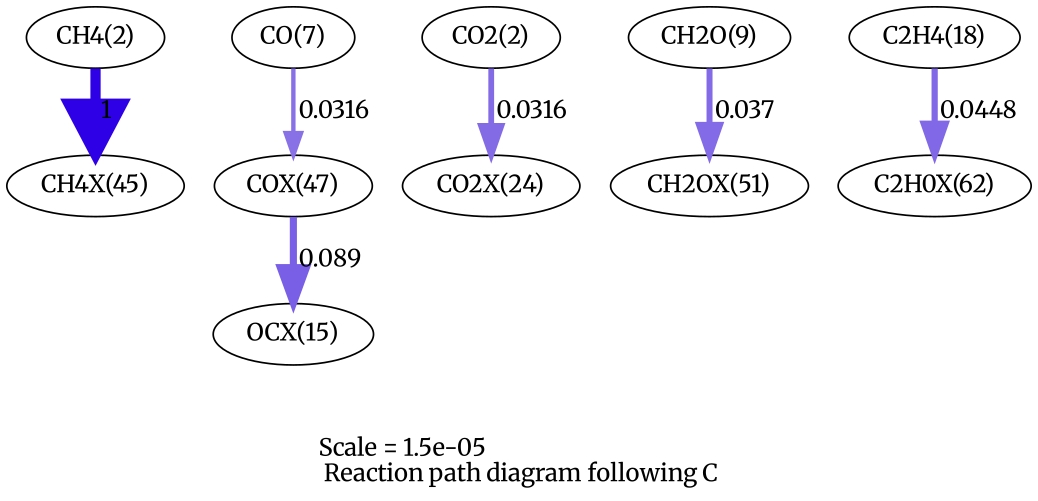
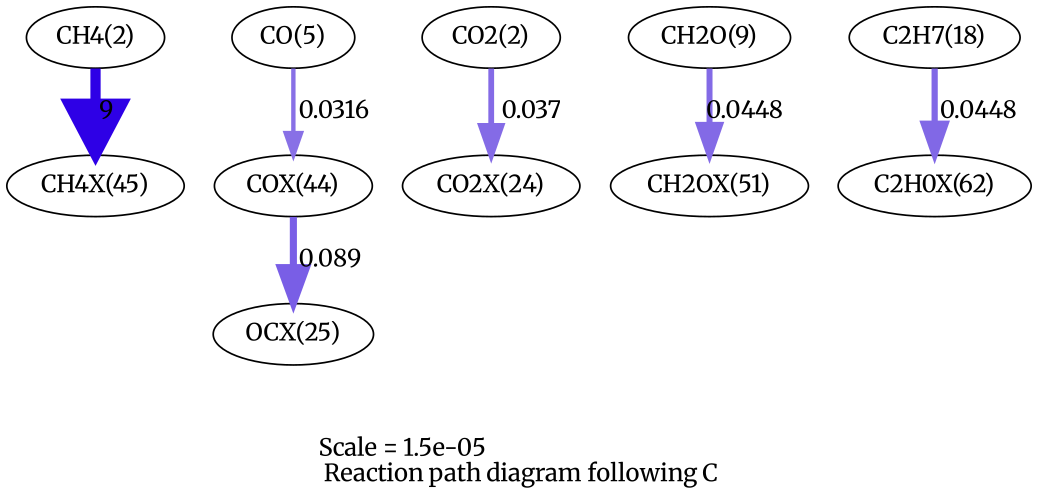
(293, 38) -> (293, 38)
(935, 38) -> (935, 38)
(104, 112) -> (104, 112)
(530, 112) -> (530, 112)
(743, 112) -> (743, 112)
(293, 186) -> (293, 186)
(293, 334) -> (293, 334)
